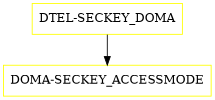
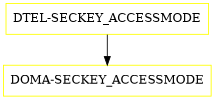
(107, 19) -> (107, 19)
